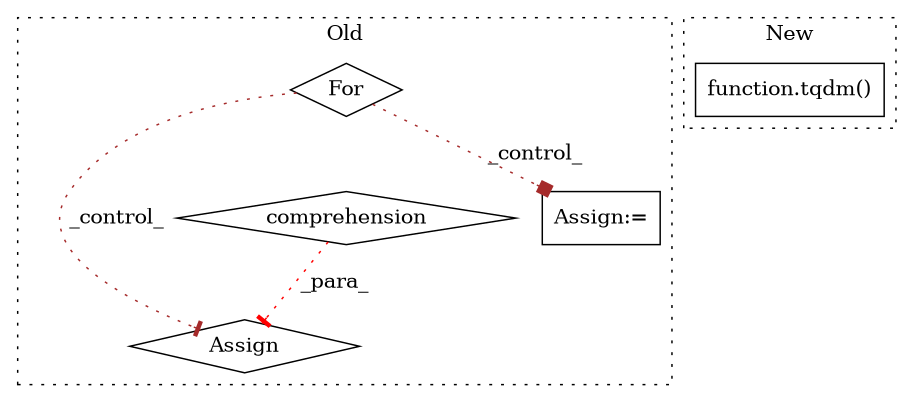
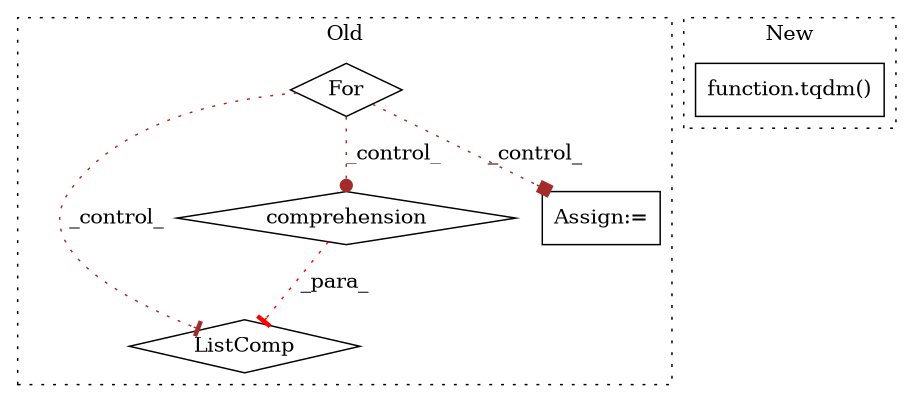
none -> (346, 148)
(245, 346) -> (245, 346)
